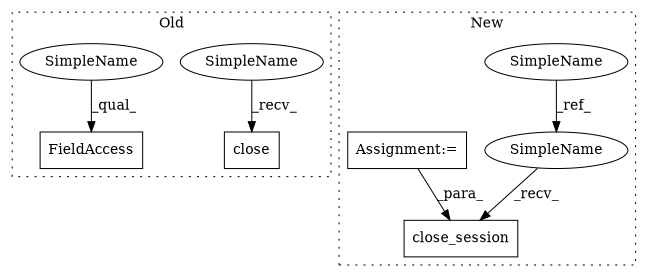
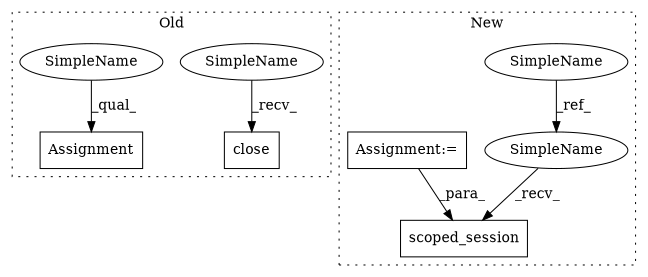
(91, 150) -> (91, 150)
(461, 239) -> (464, 239)
